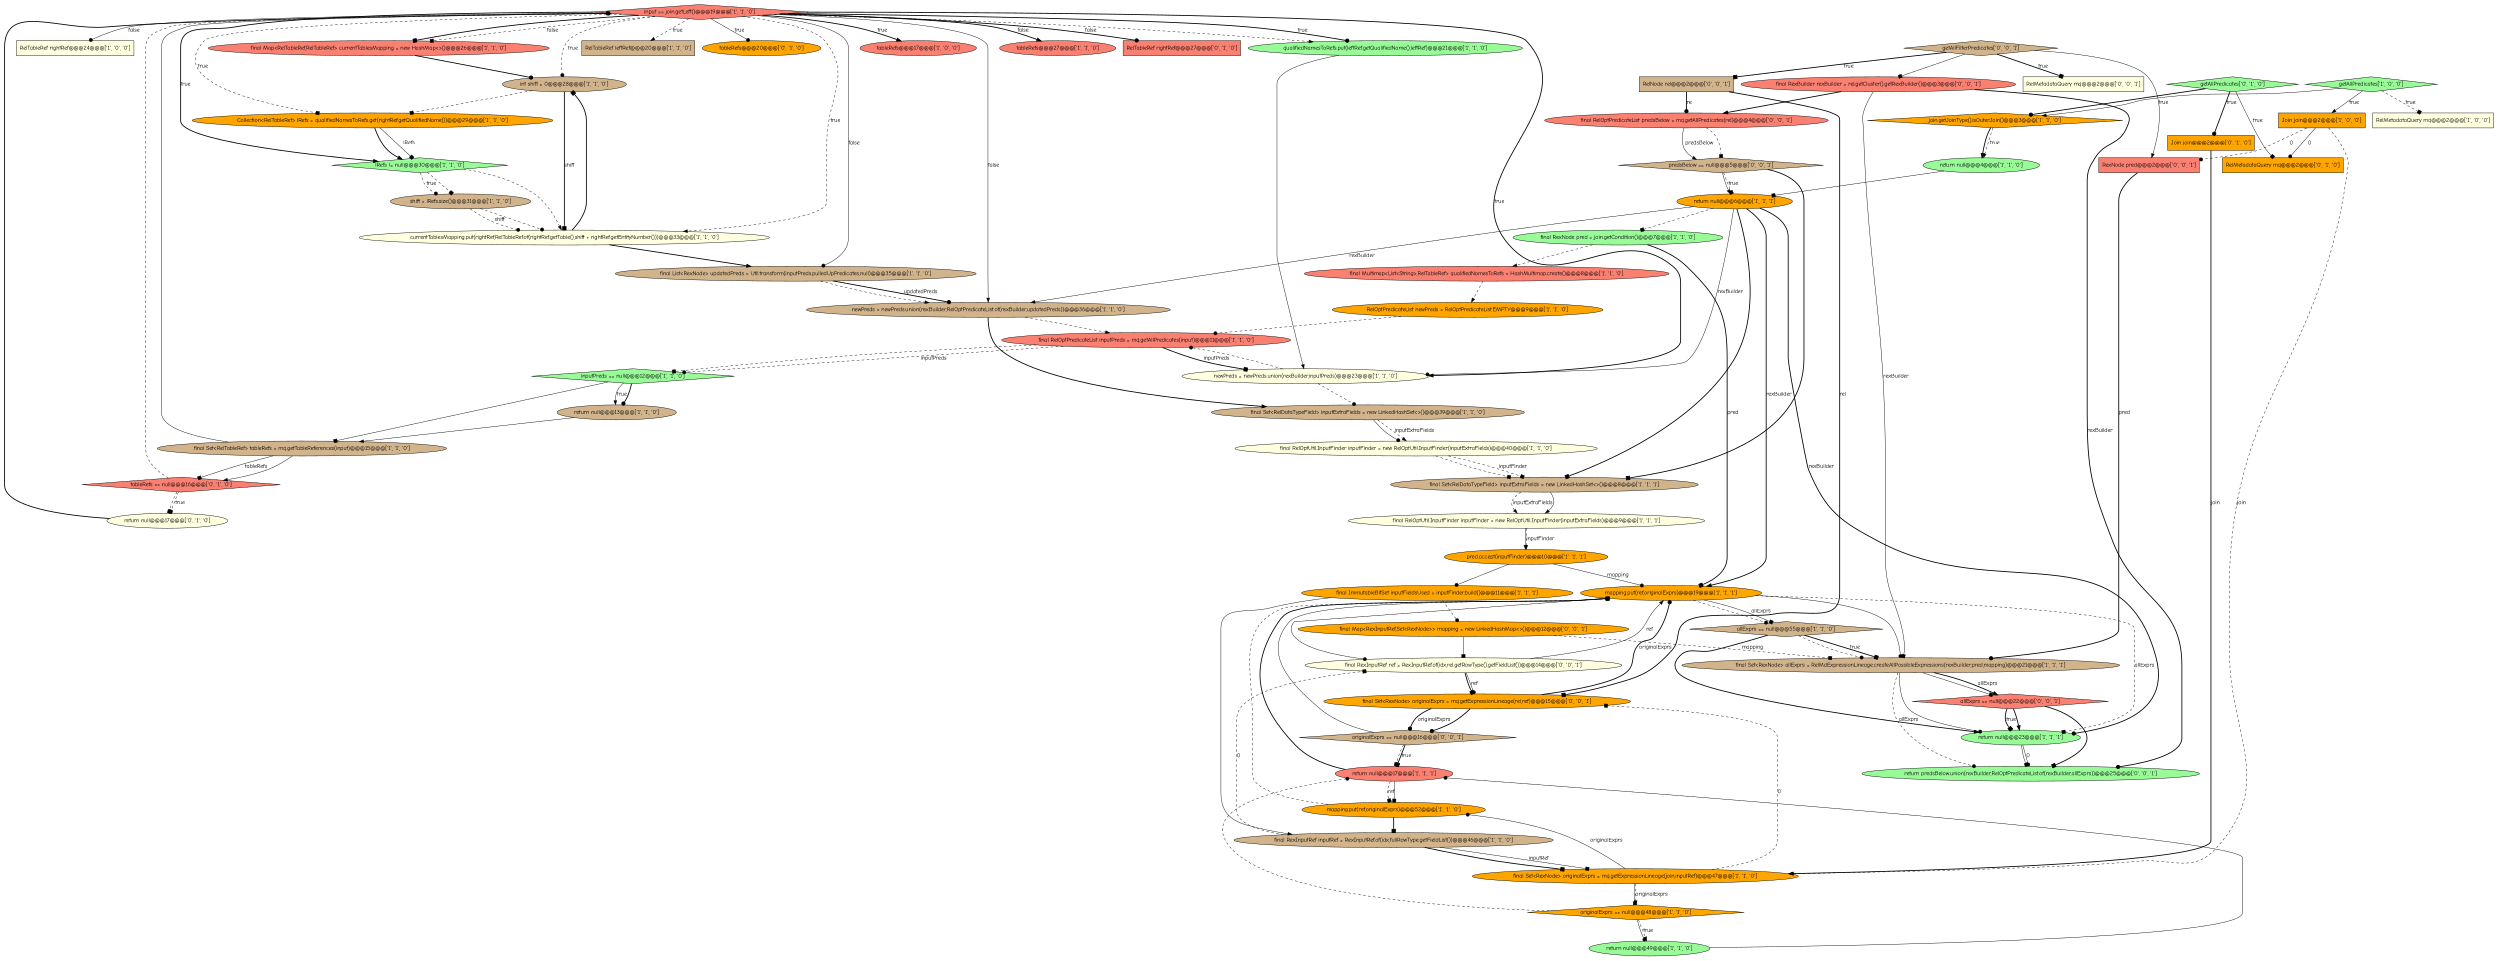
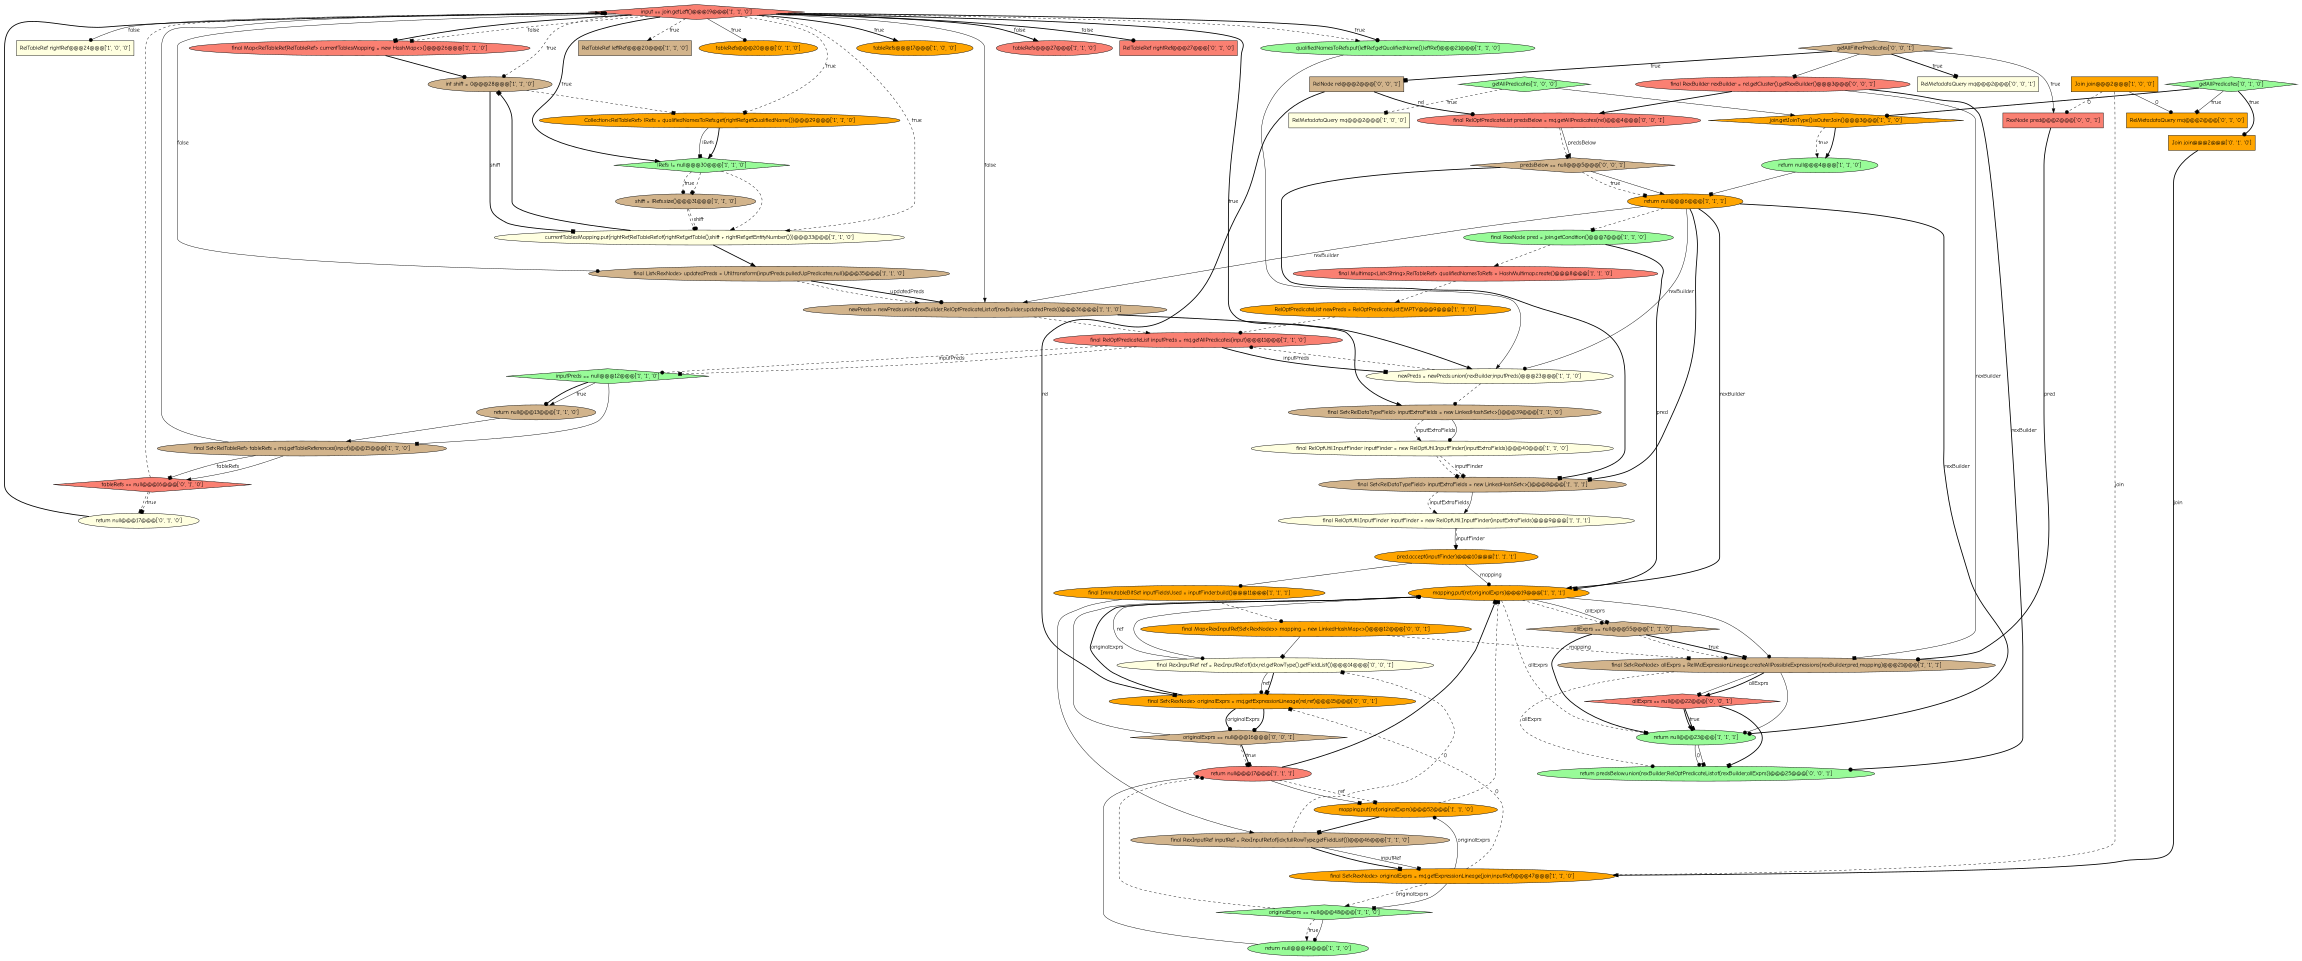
(918, 48) -> (915, 48)
(2349, 101) -> none
(1636, 912) -> (1324, 912)
